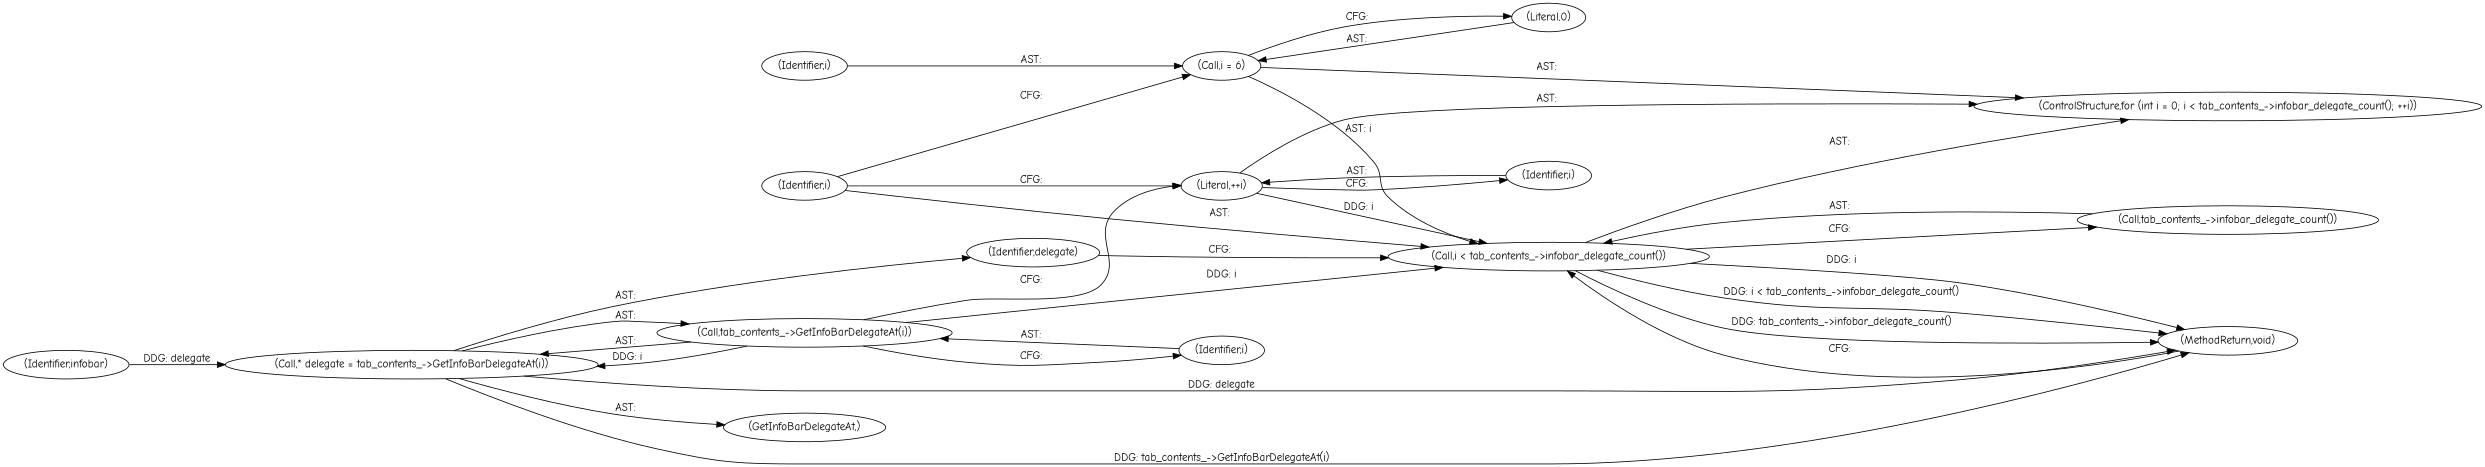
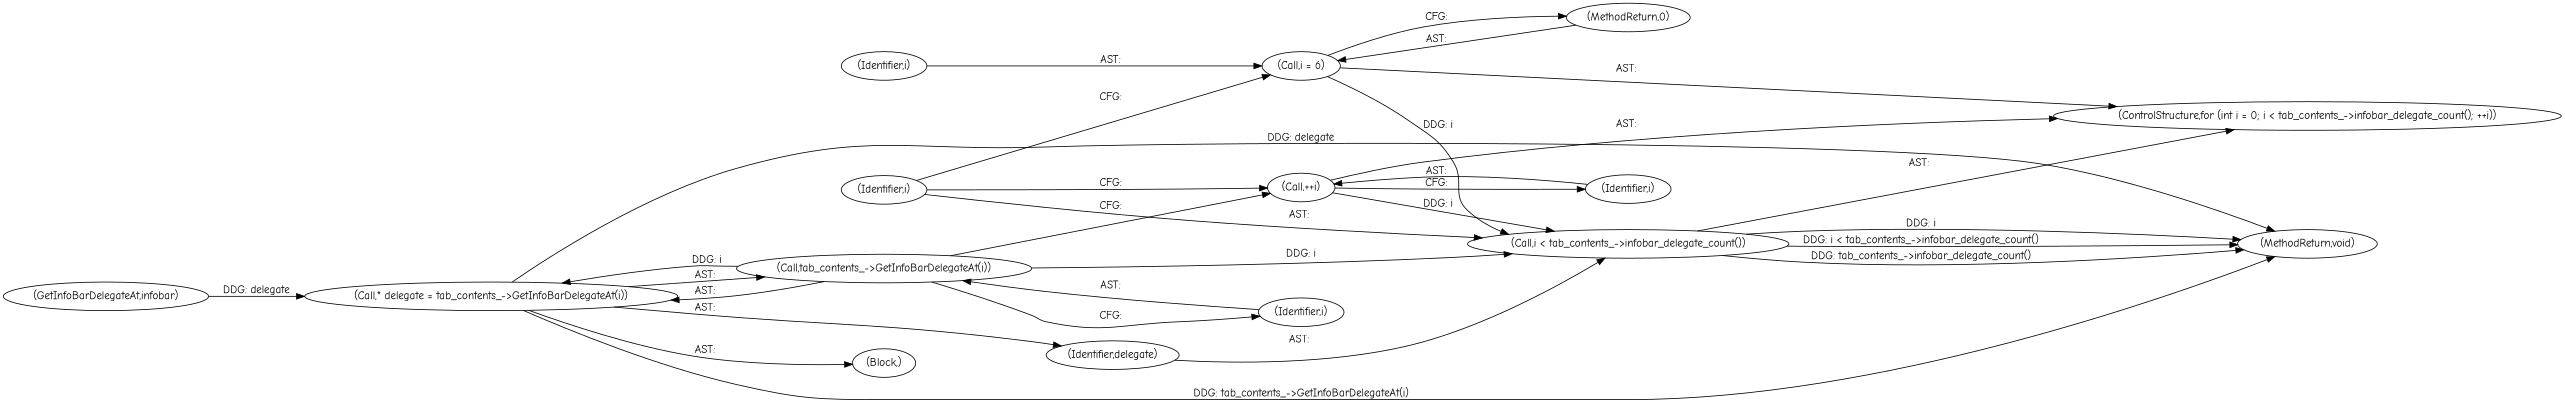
(1549, 17) -> (1628, 17)
(1359, 129) -> (1438, 125)
(1222, 186) -> (1301, 187)
(2228, 220) -> none
(1222, 250) -> (1301, 340)
(66, 365) -> (106, 296)
(1866, 376) -> none
(805, 427) -> (884, 363)
